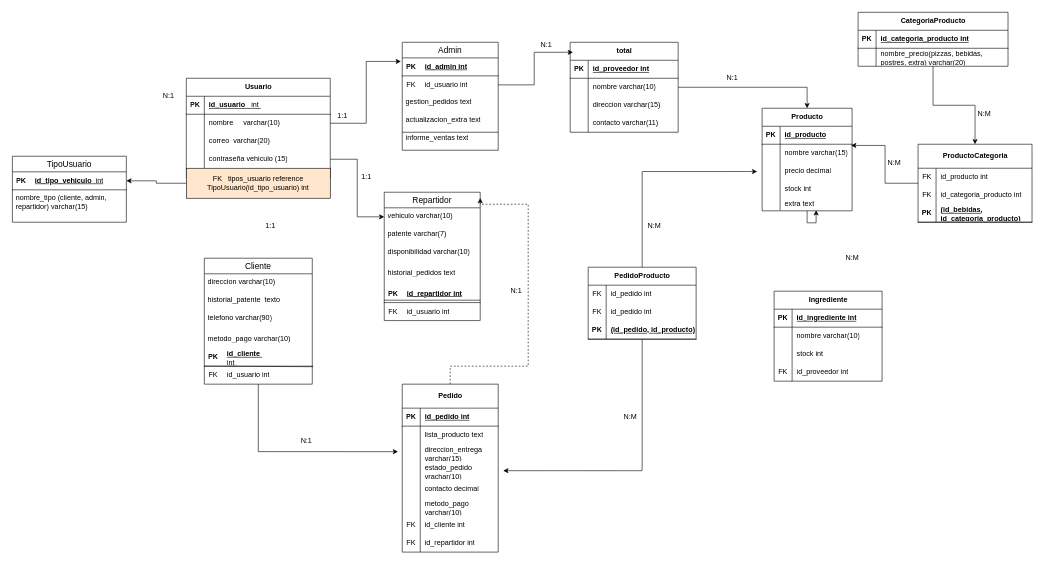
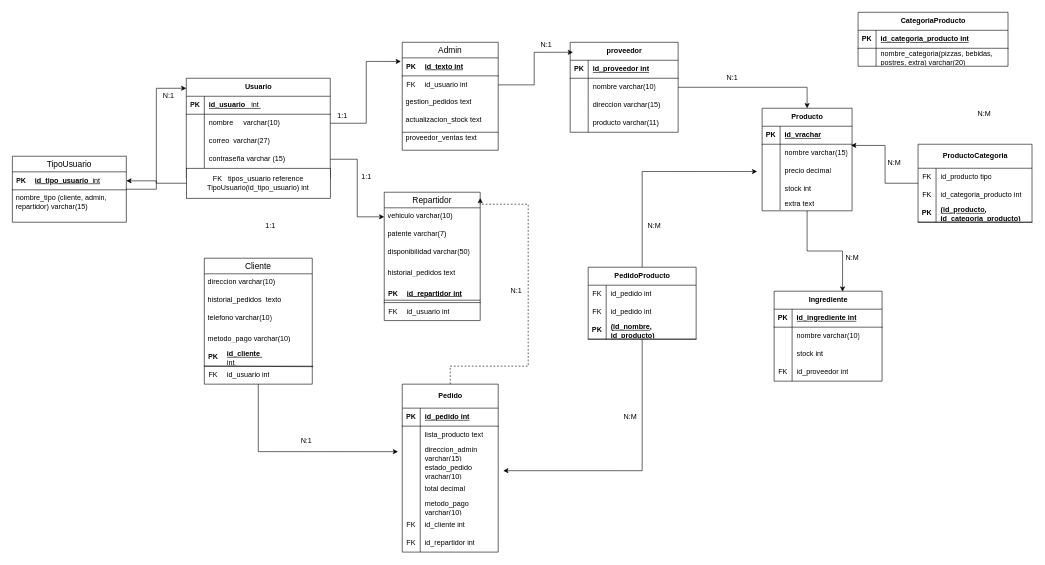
(625, 51) -> (625, 51)
(945, 57) -> (945, 57)
(446, 67) -> (446, 67)
(974, 105) -> none
(451, 120) -> (451, 120)
(632, 123) -> (632, 123)
(806, 135) -> (804, 135)
(442, 138) -> (447, 138)
(246, 141) -> (246, 141)
(254, 159) -> (254, 159)
(969, 177) -> (971, 177)
(72, 181) -> (71, 181)
(258, 183) -> (258, 183)
none -> (156, 189)
(987, 213) -> (987, 213)
(816, 221) -> (843, 267)
(433, 257) -> (433, 257)
(253, 300) -> (252, 300)
(246, 318) -> (246, 318)
(654, 330) -> (654, 330)
(462, 453) -> (462, 453)
(455, 489) -> (448, 489)
